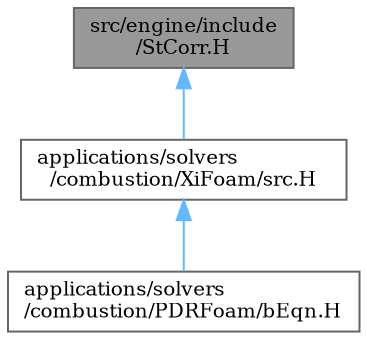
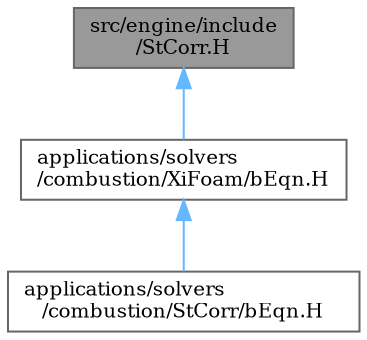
(184, 170) -> (184, 170)
(184, 302) -> (184, 302)
